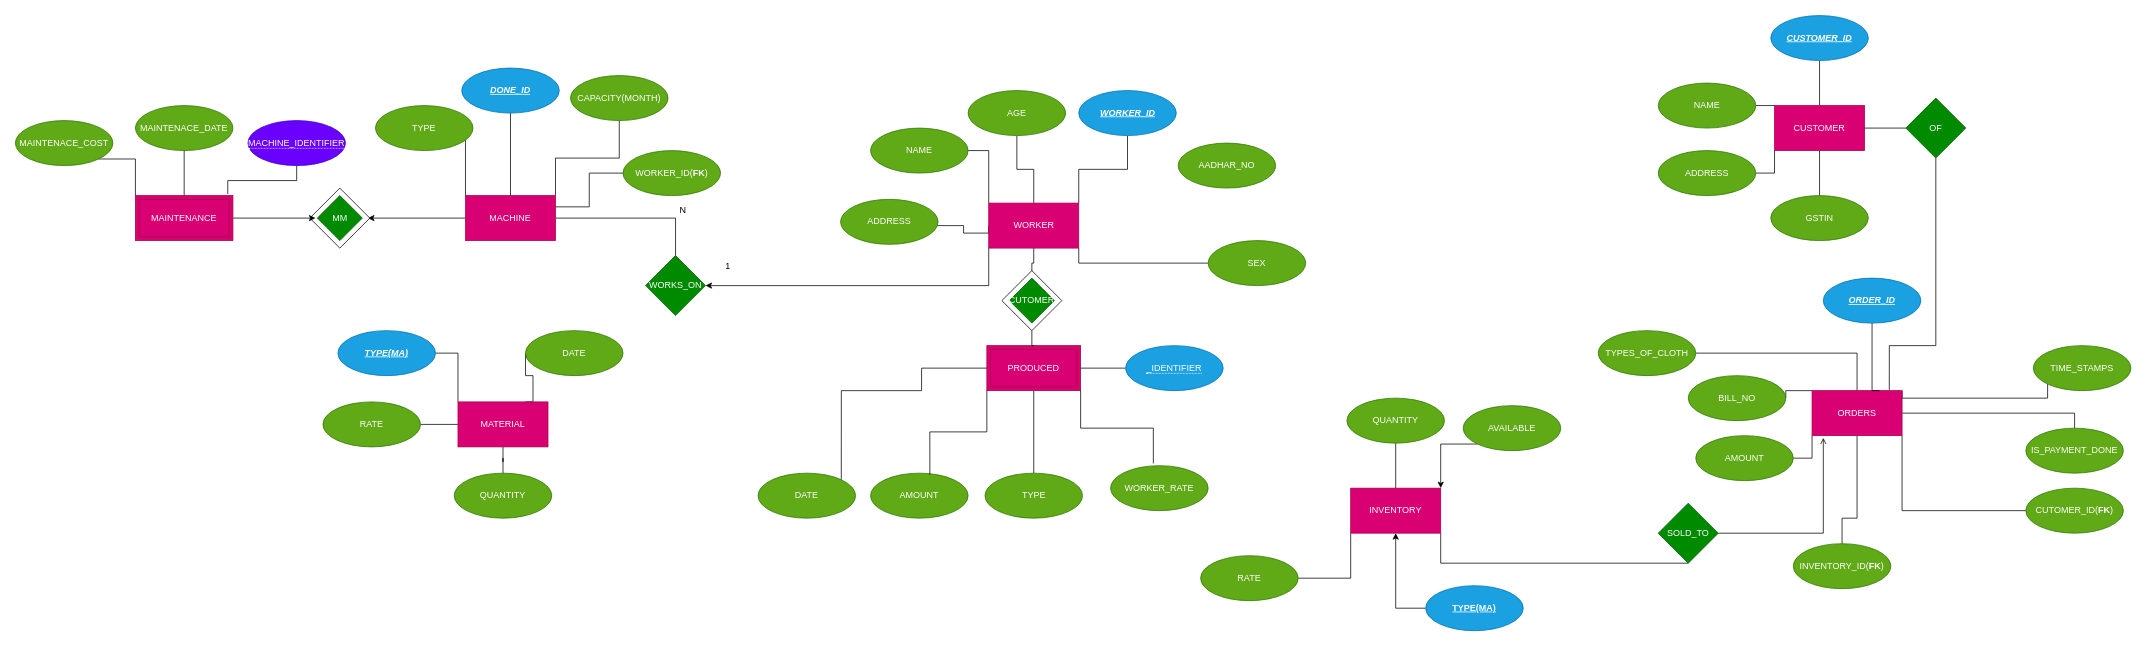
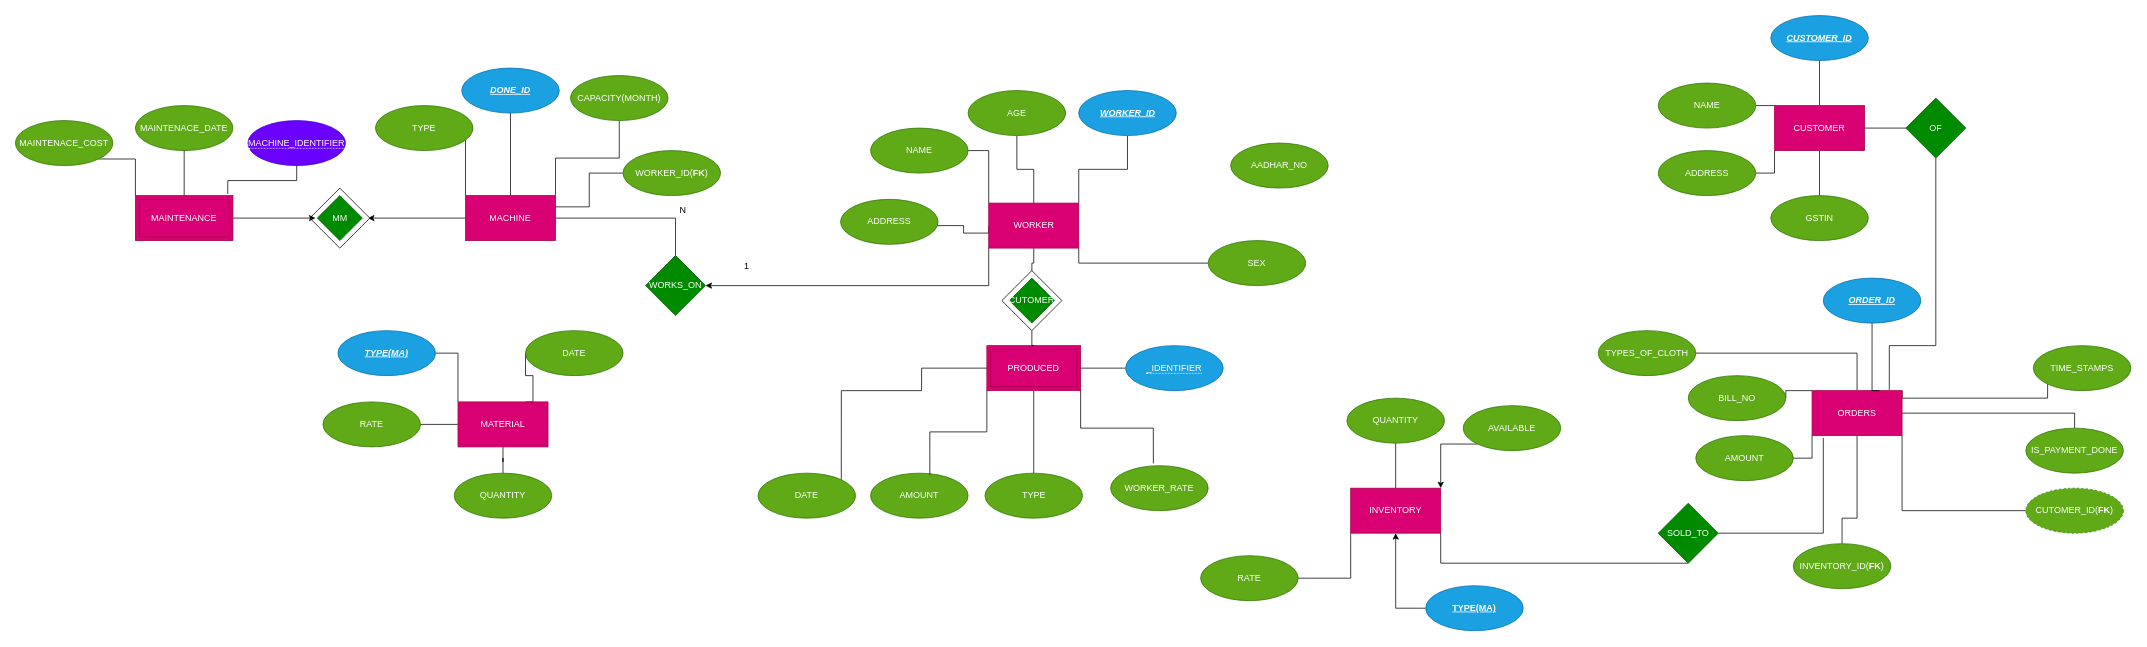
(1227, 165) -> (1279, 165)
(728, 267) -> (747, 267)
(1823, 442) -> (1823, 442)
(2074, 510) -> (2074, 510)
